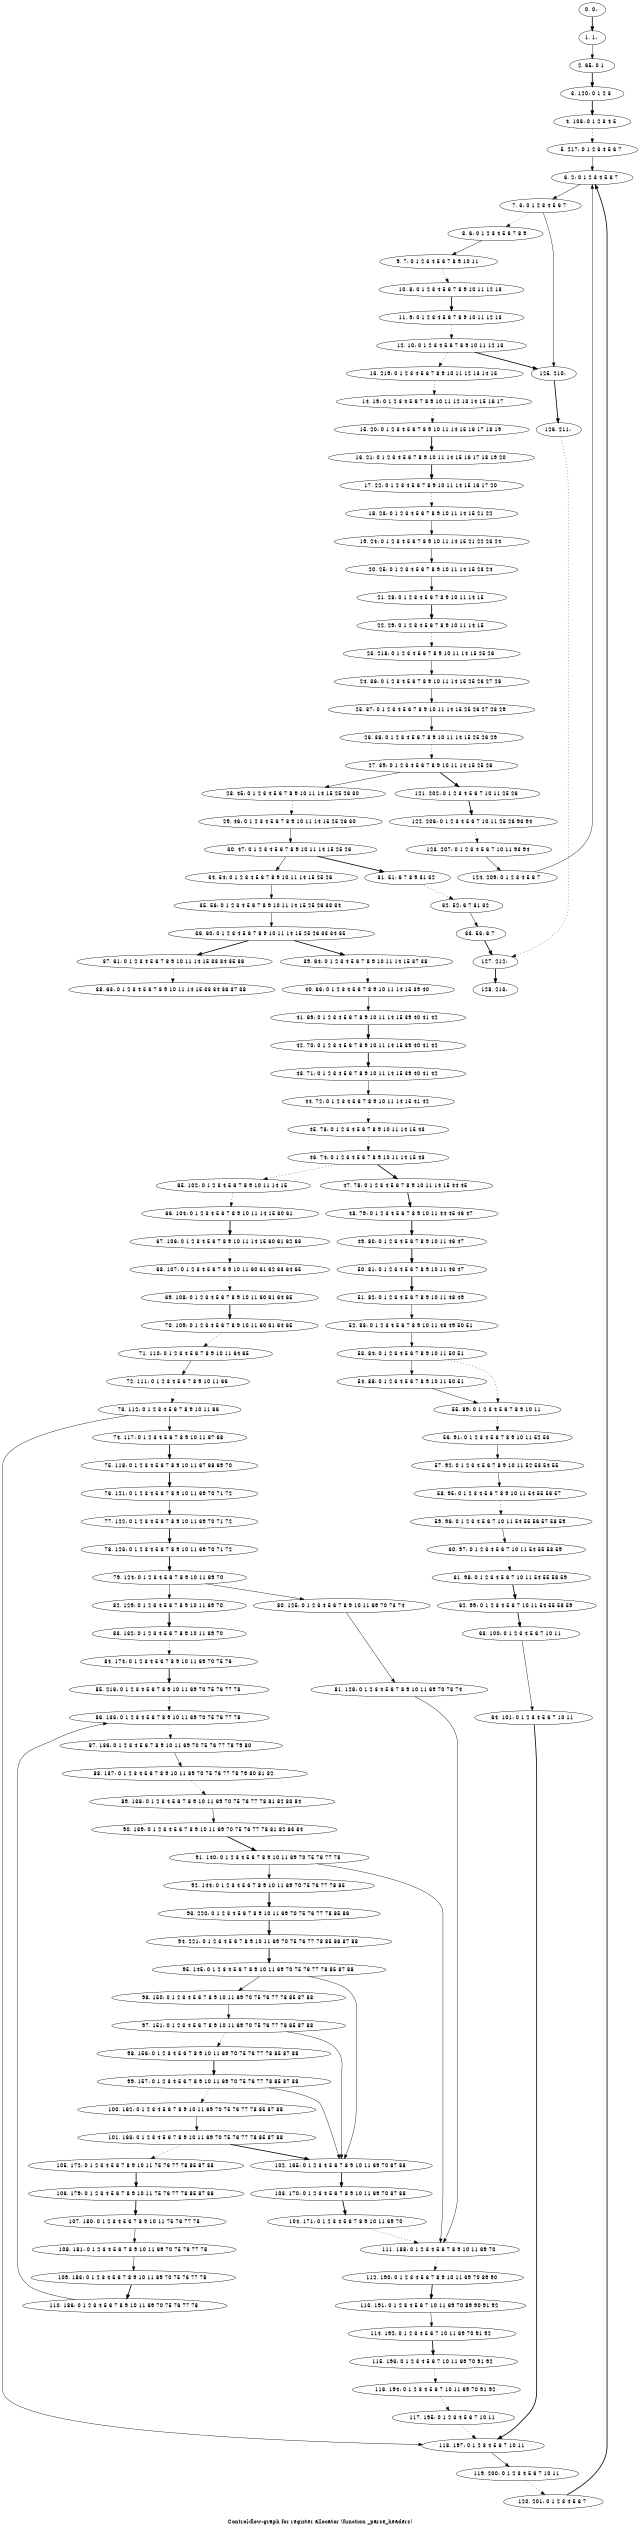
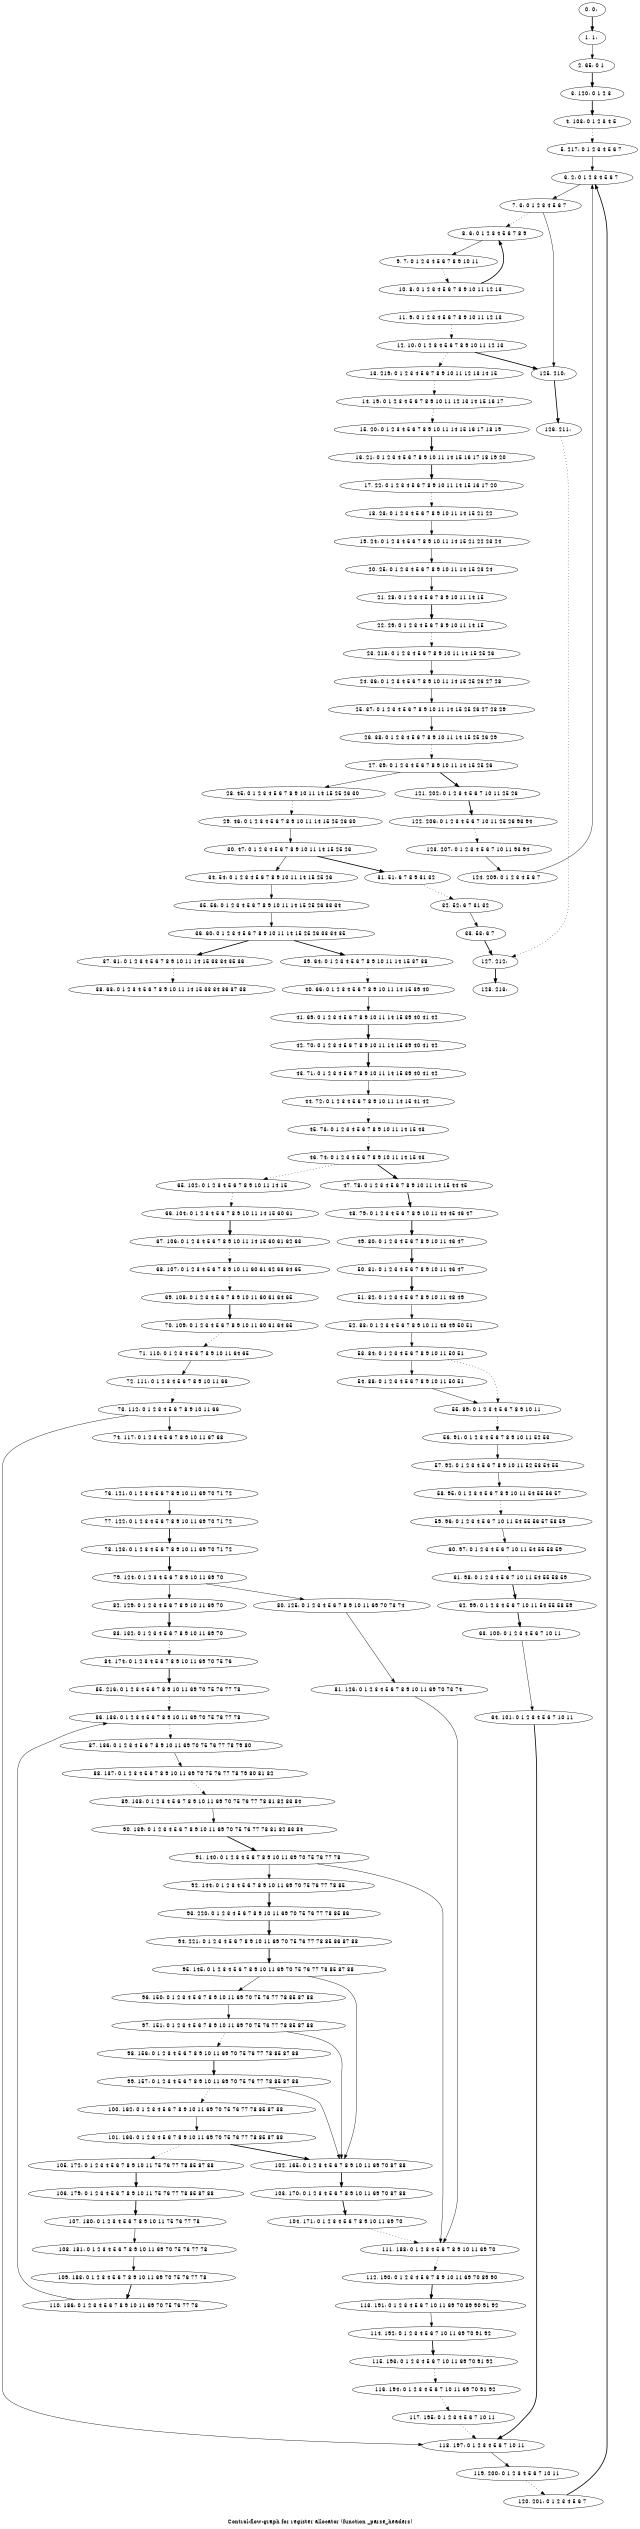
(452, 302) -> (501, 269)
(170, 1466) -> none
